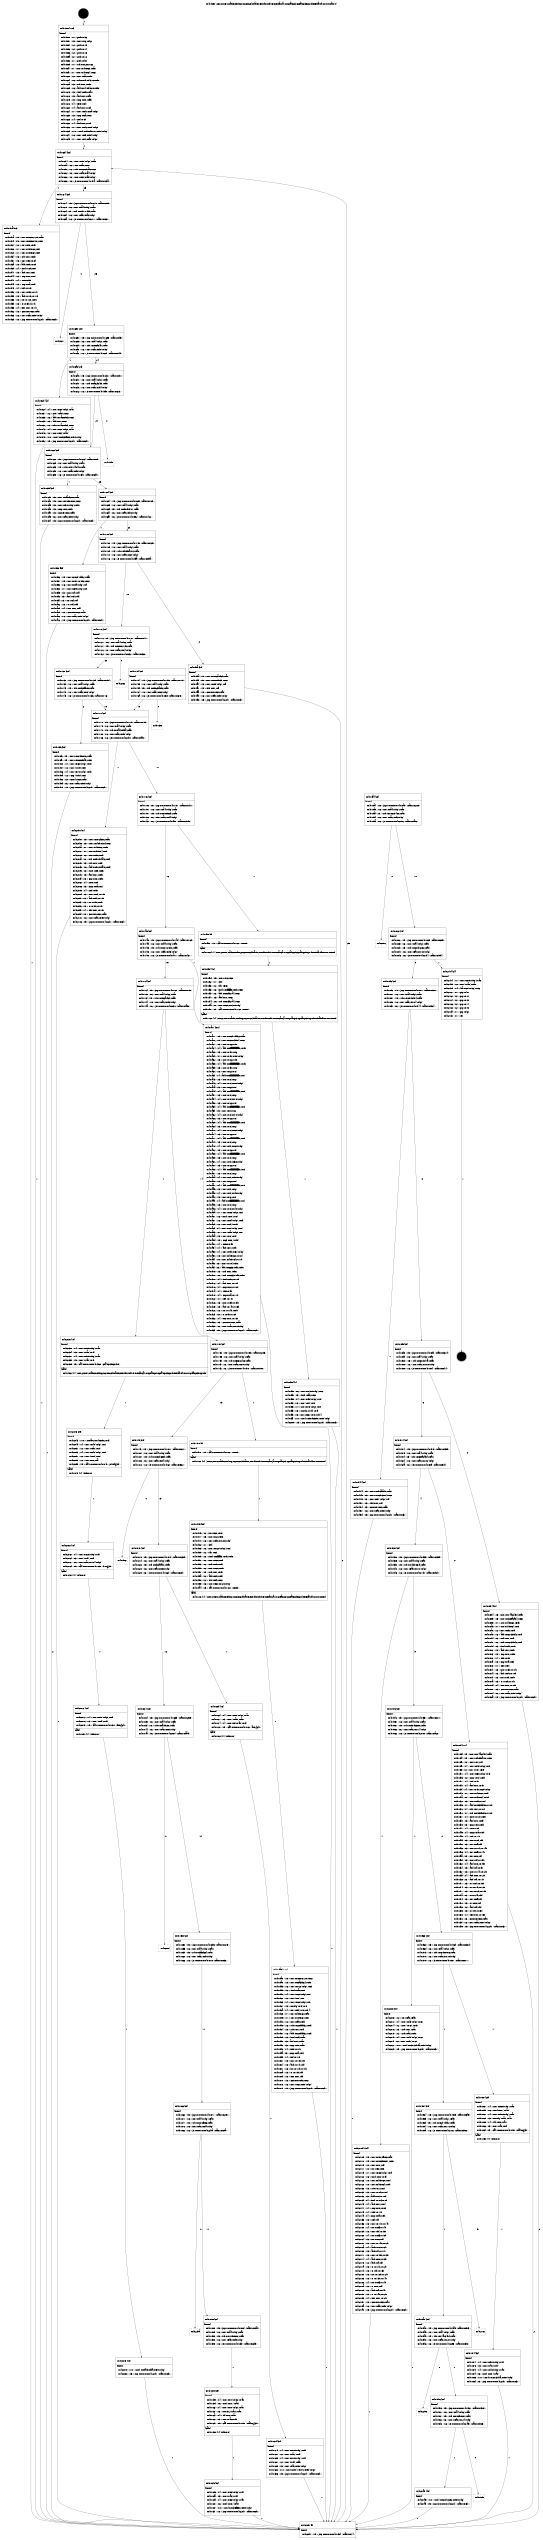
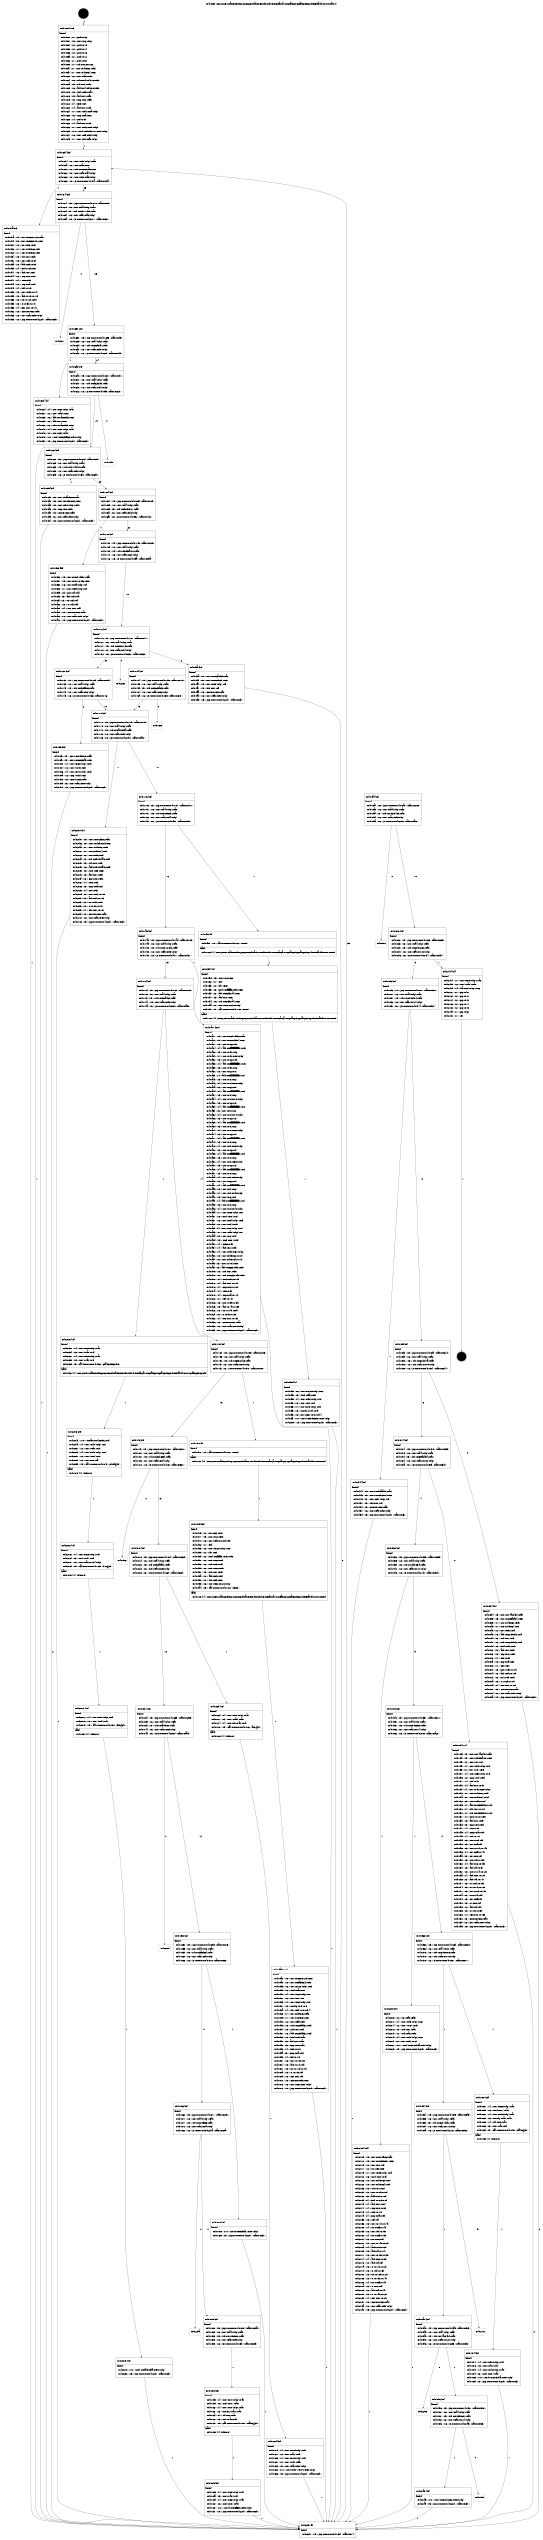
(68, 481) -> (70, 483)
(170, 613) -> (168, 658)
none -> (238, 2229)
